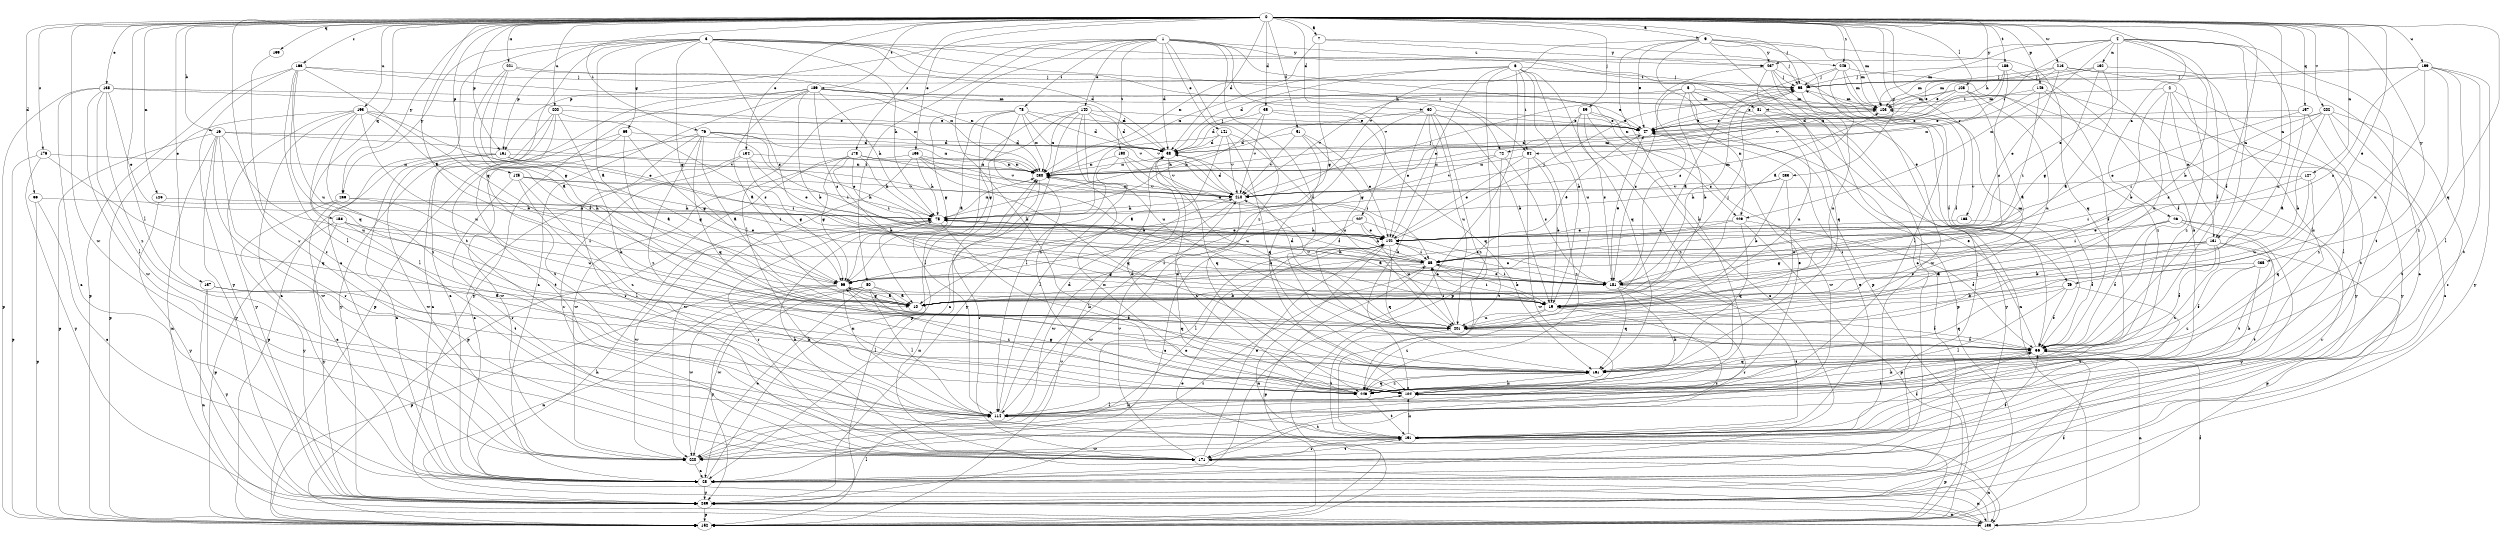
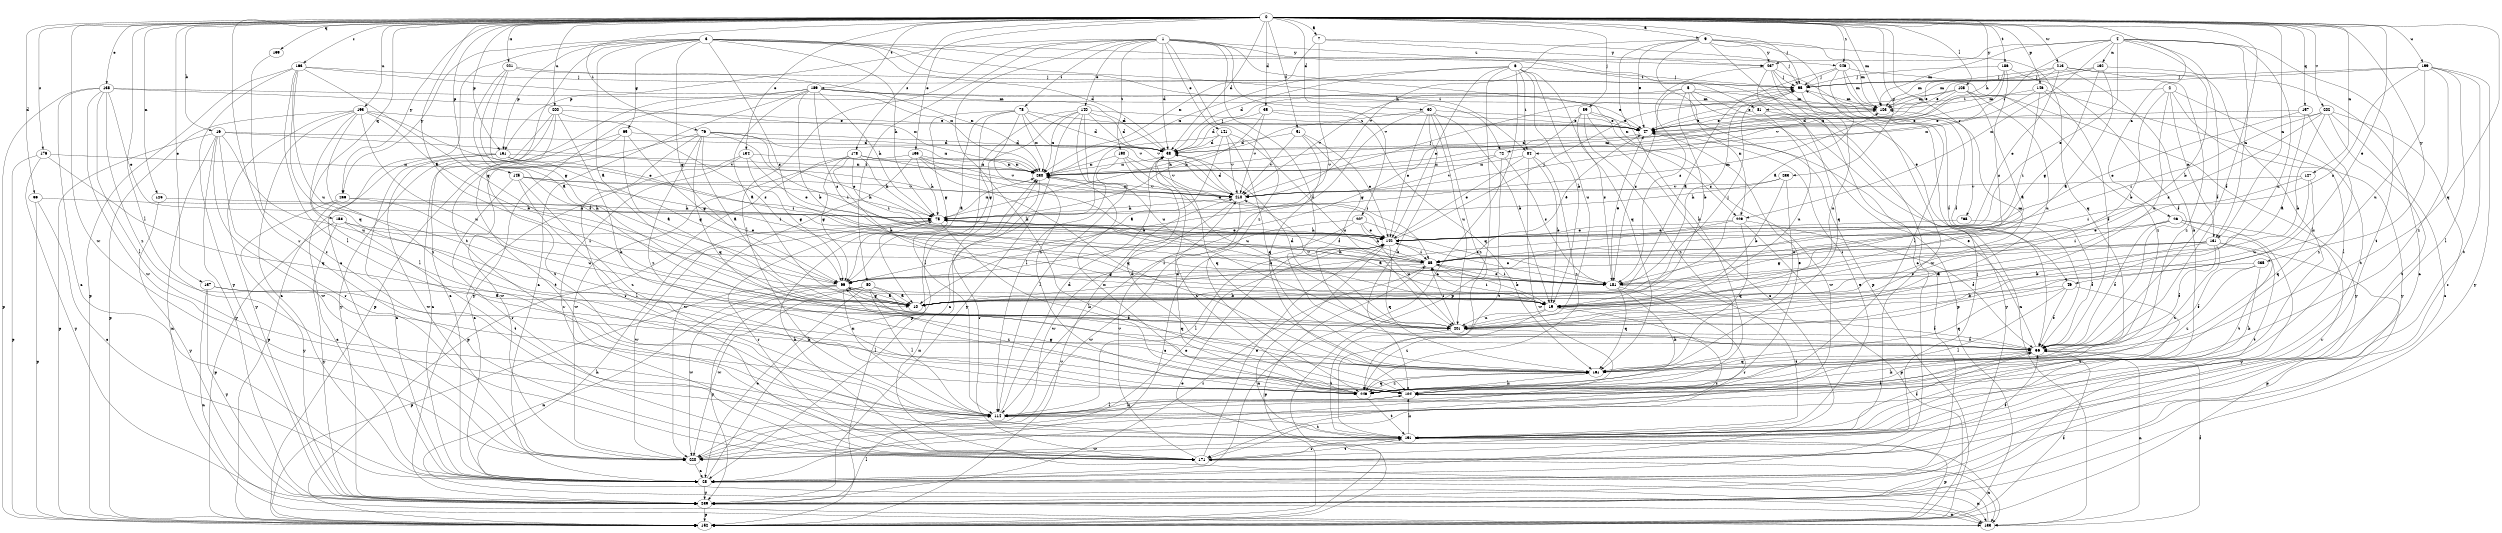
(1362, 121) -> (1362, 121)
(1330, 165) -> (1330, 165)
(1964, 220) -> (1964, 220)
